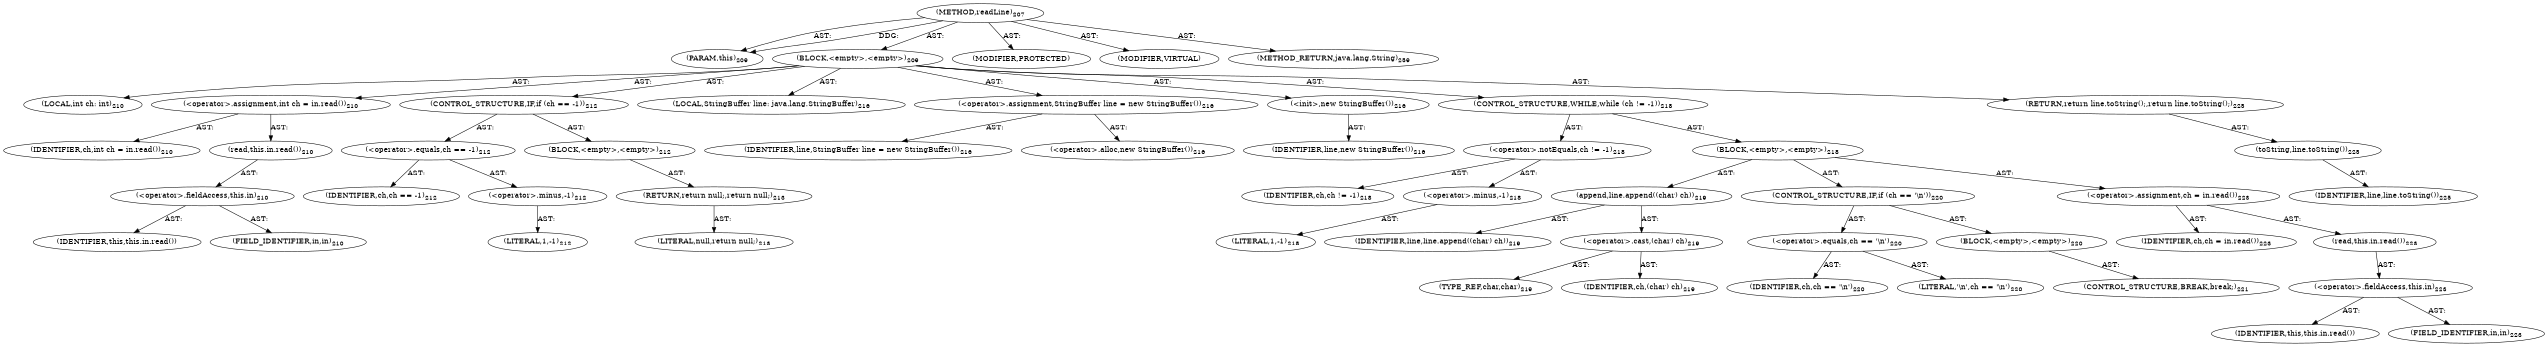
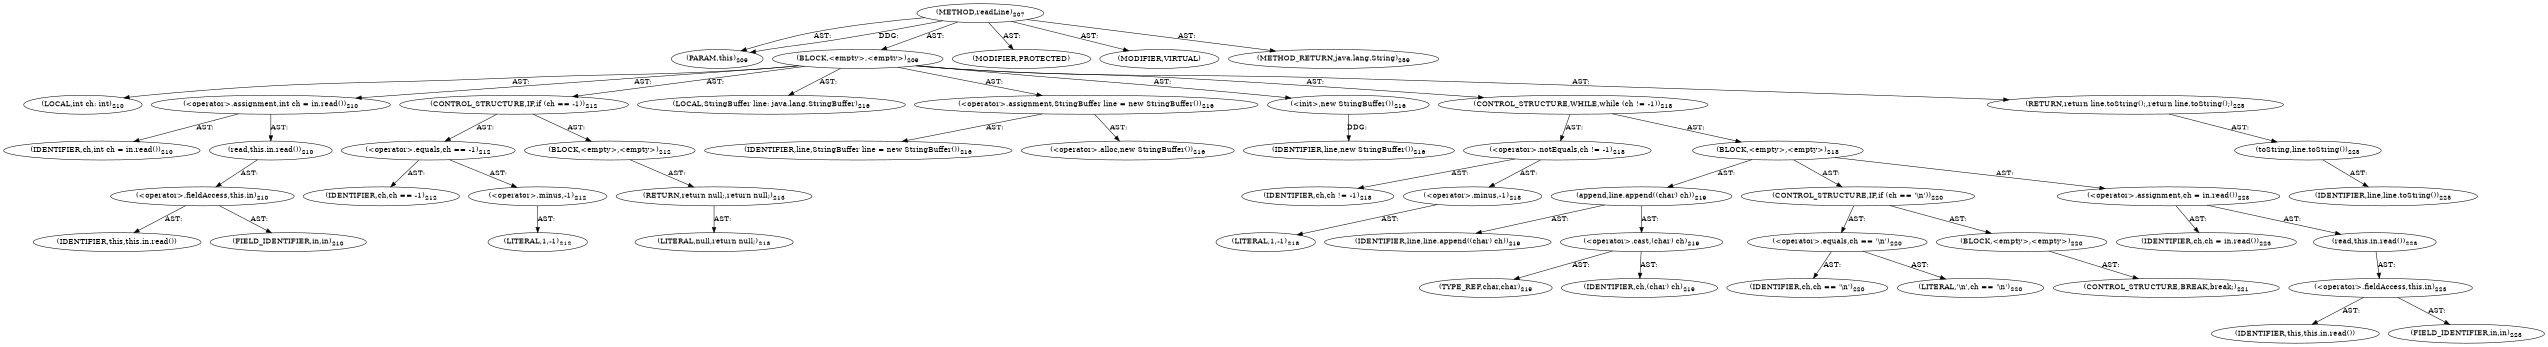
(1358, 128) -> (1358, 128)
